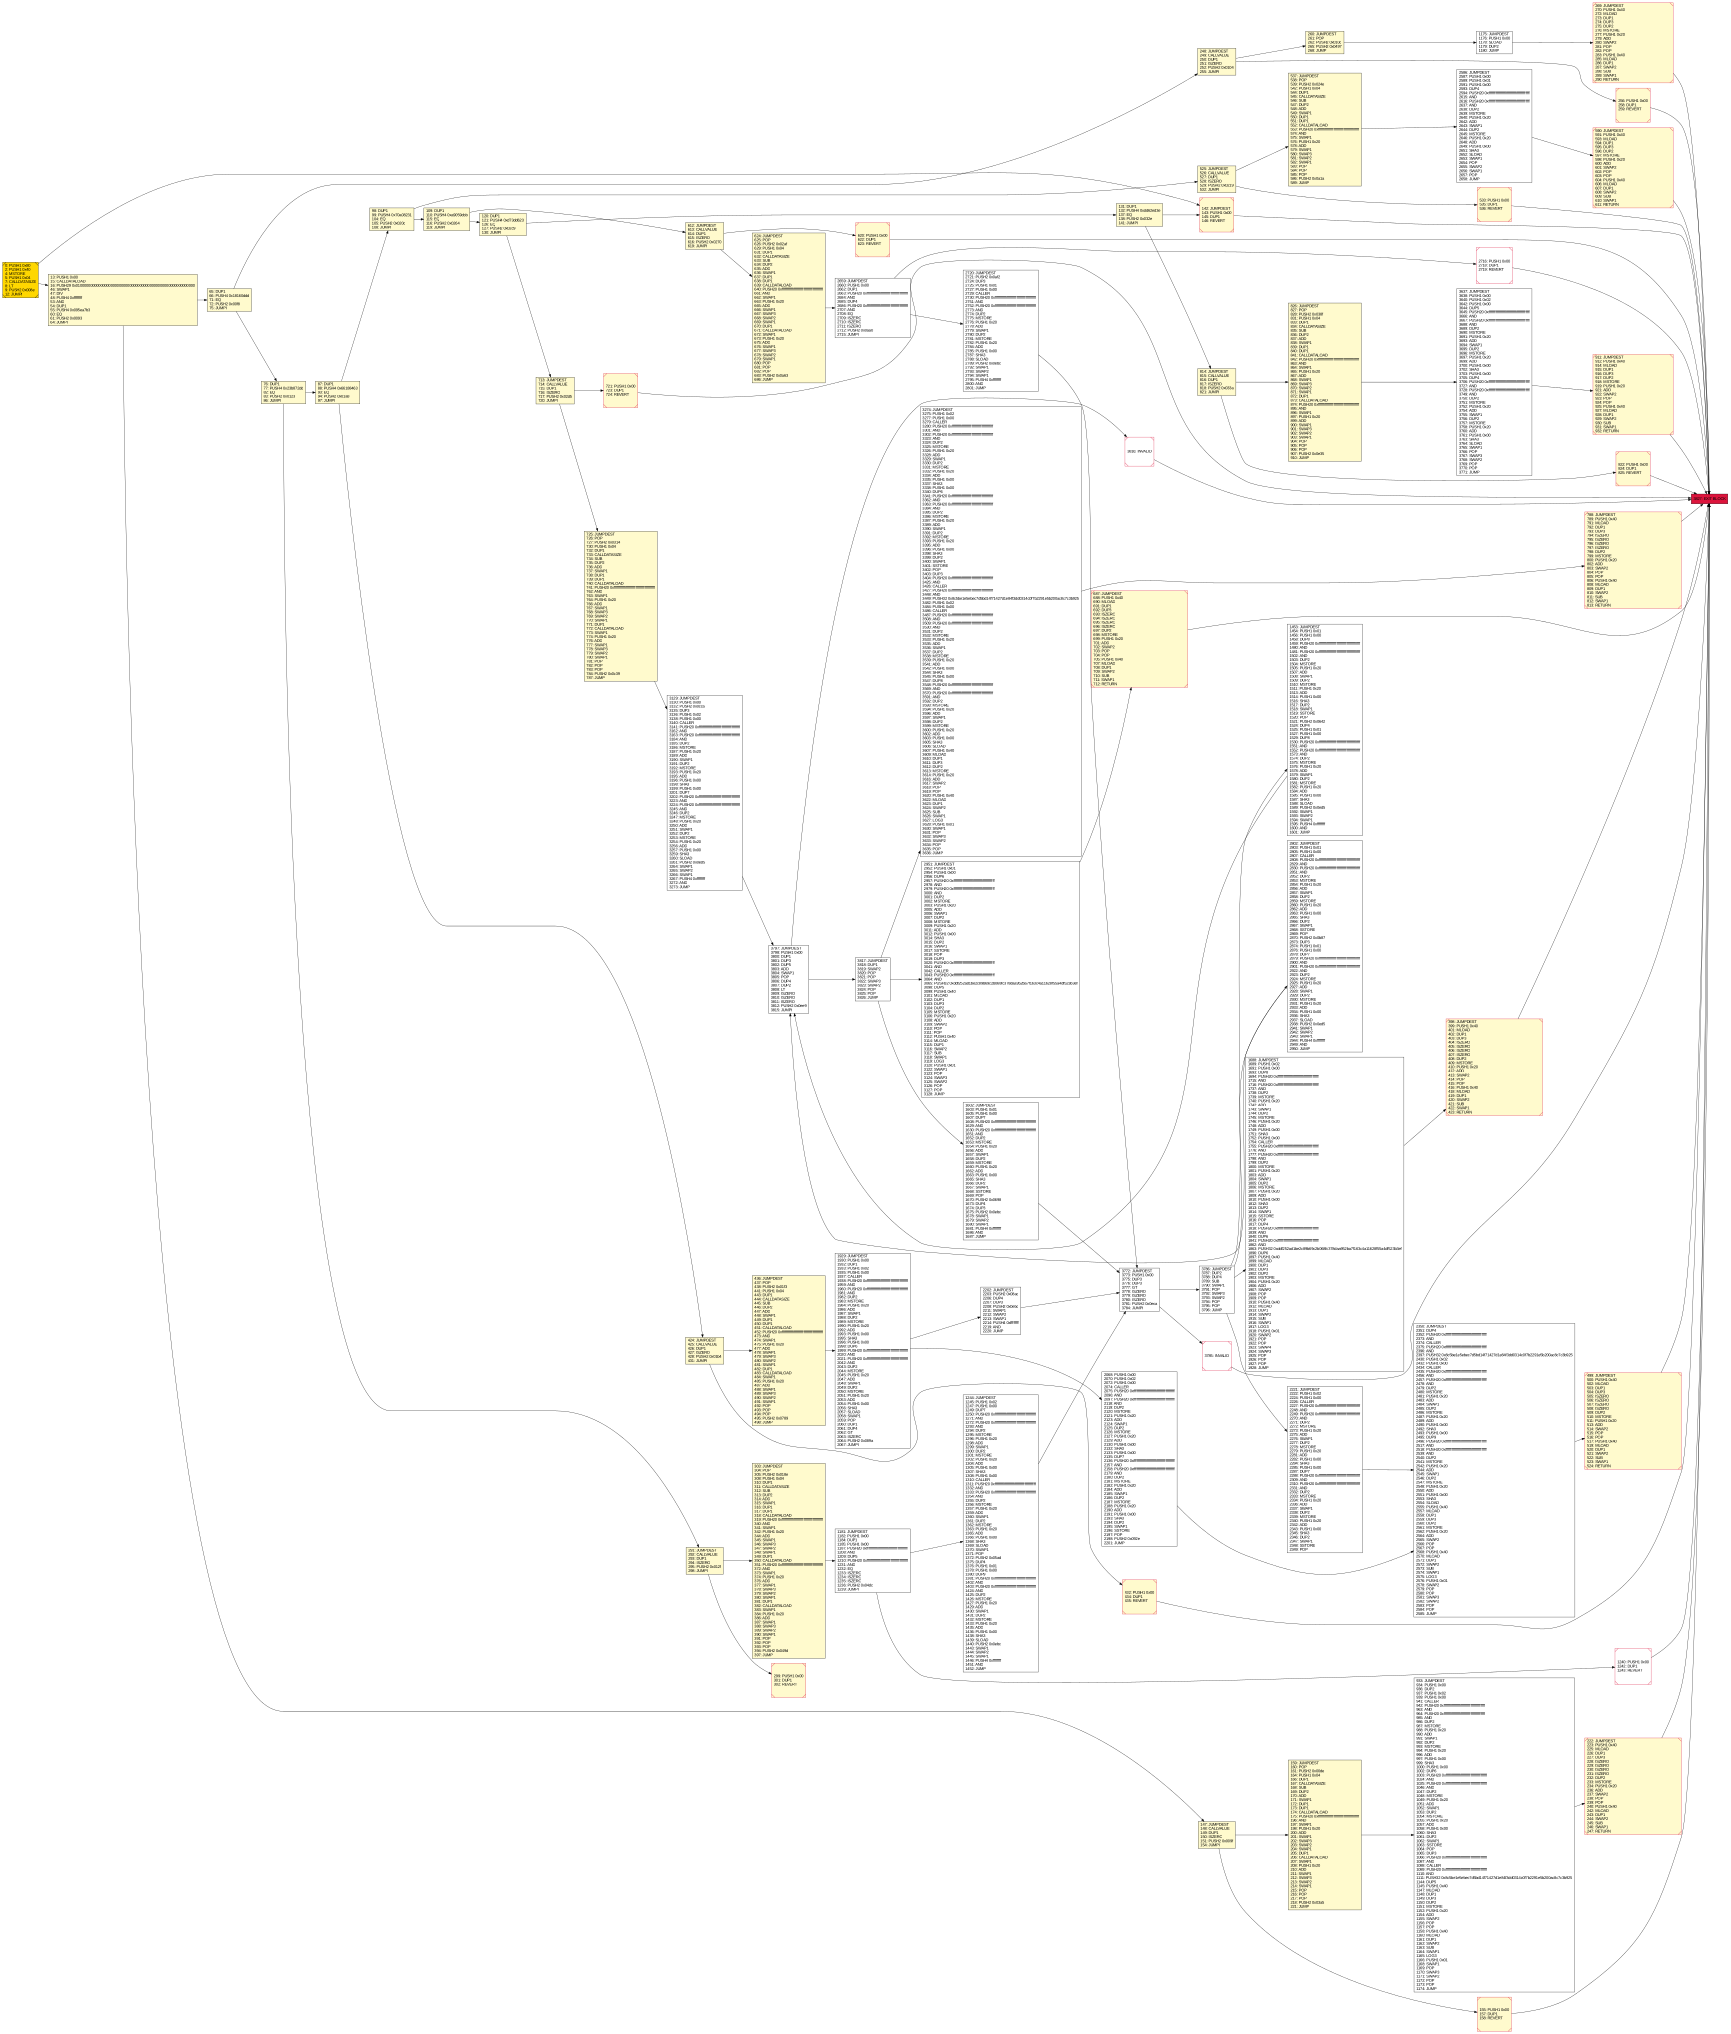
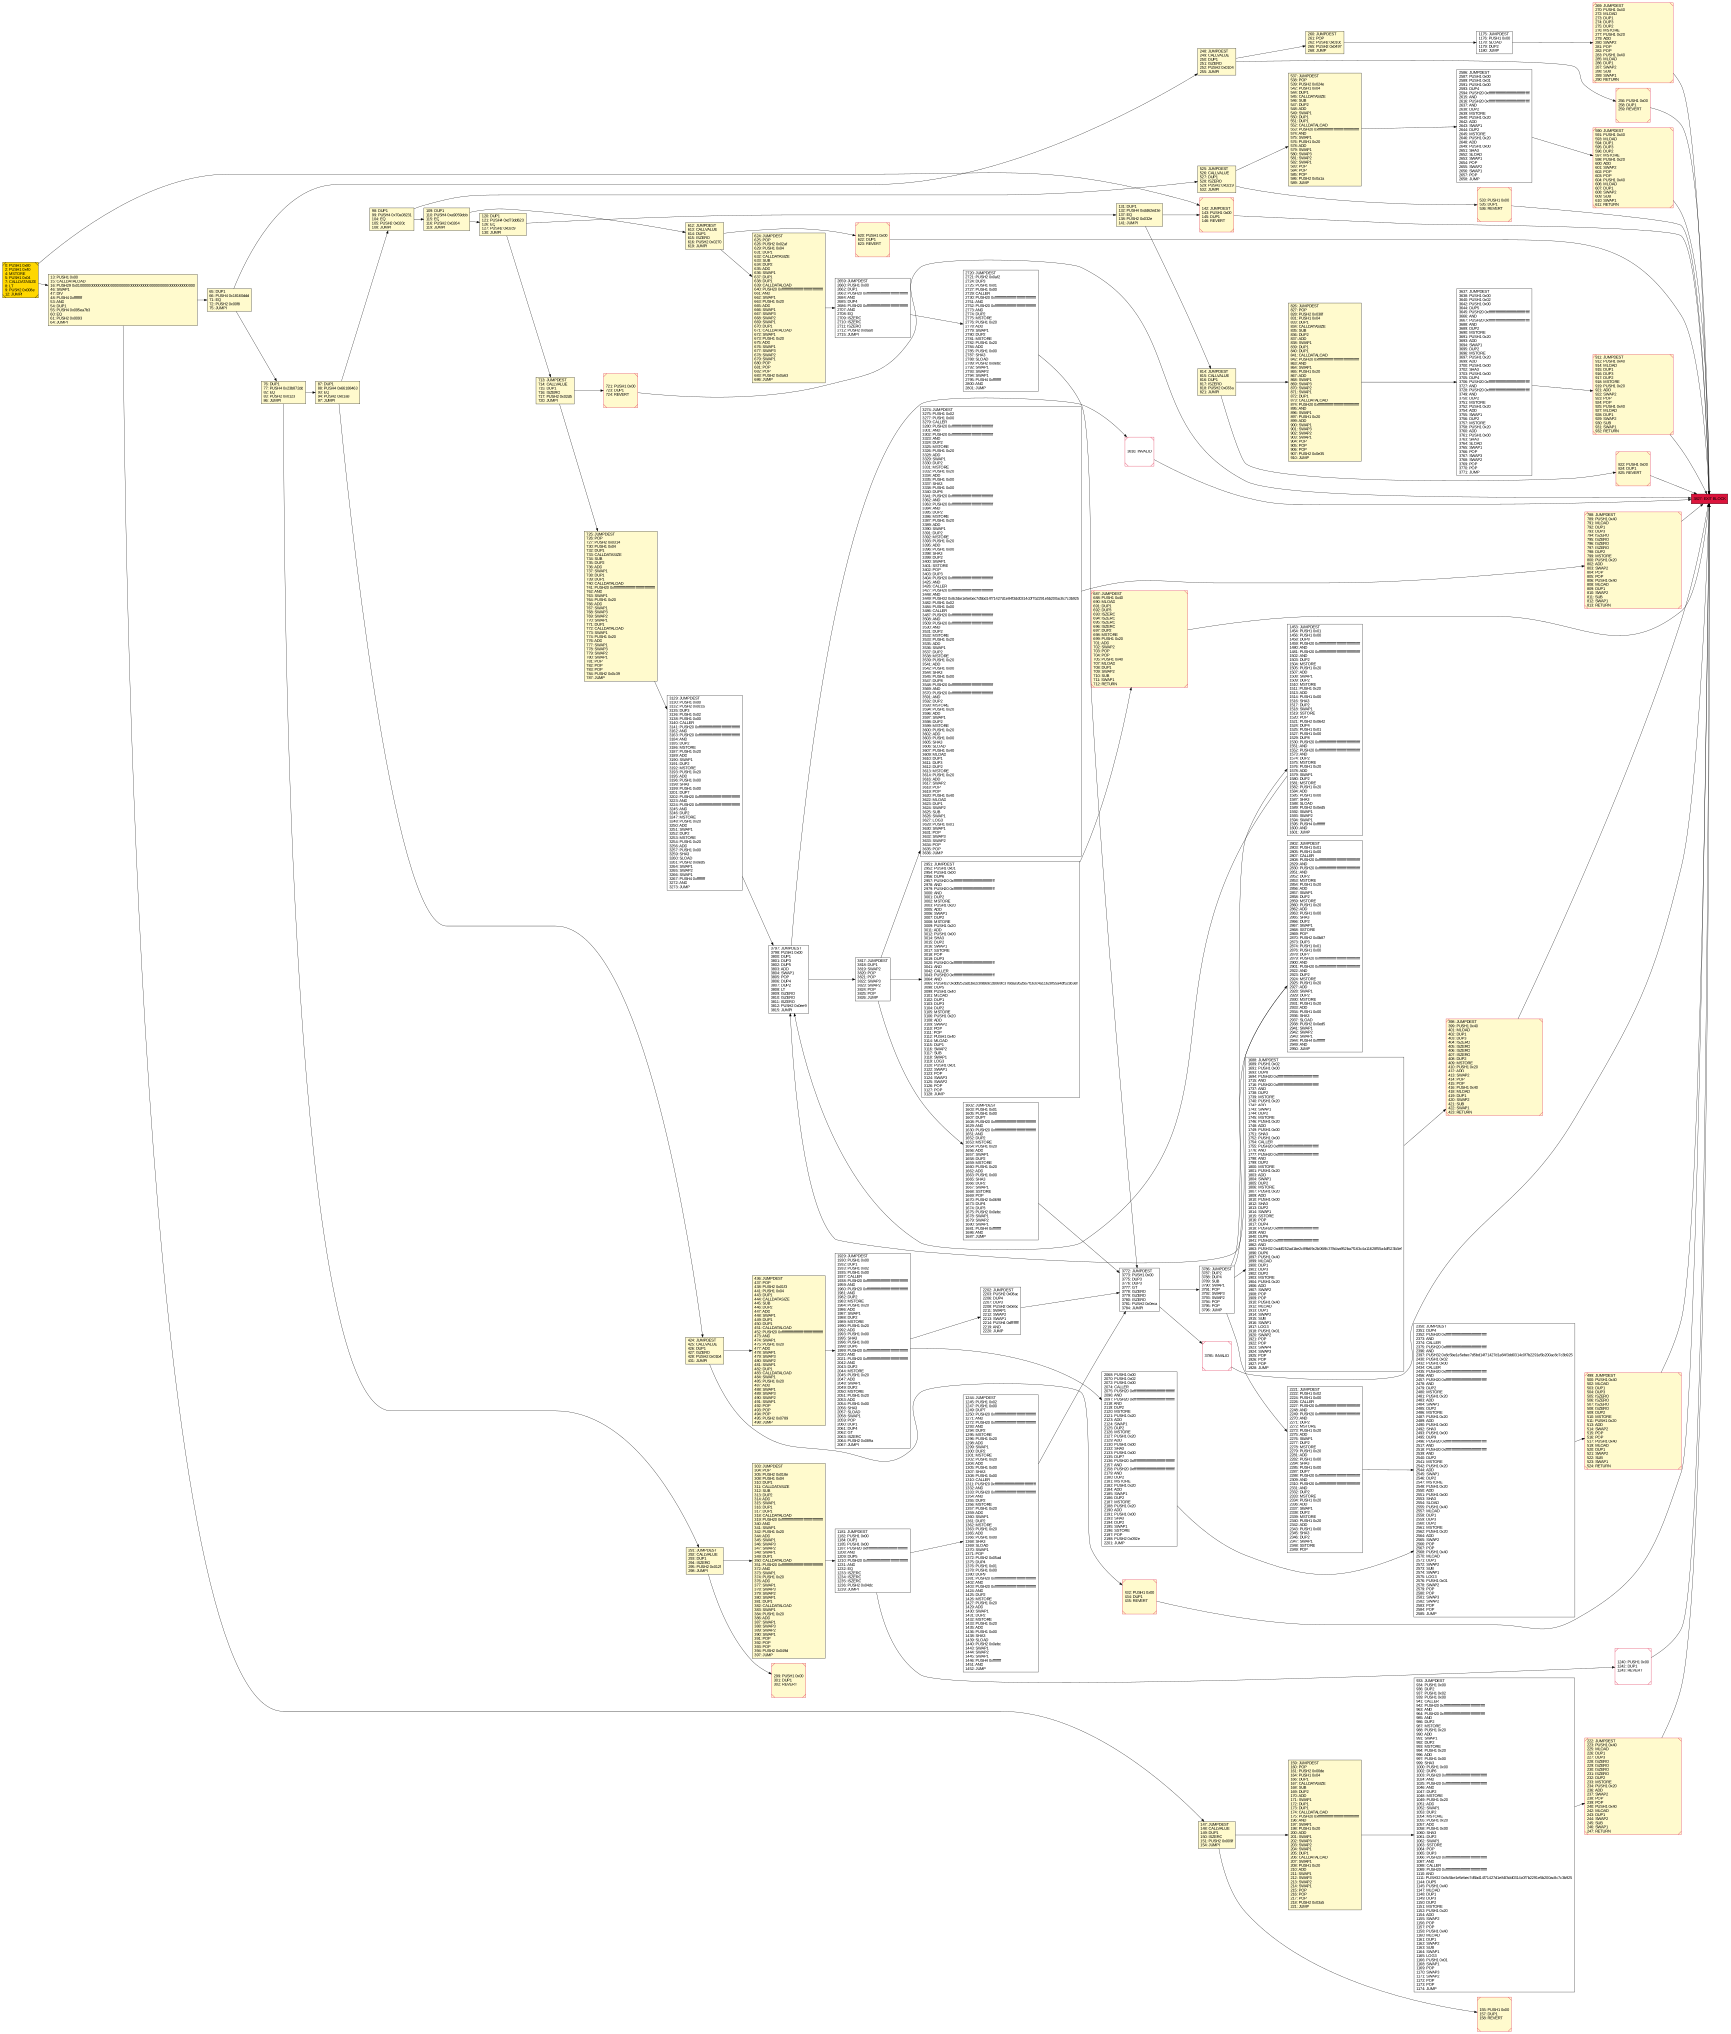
(1494, 266) -> none
(1696, 1542) -> none
